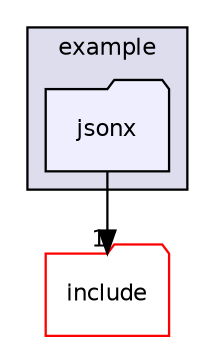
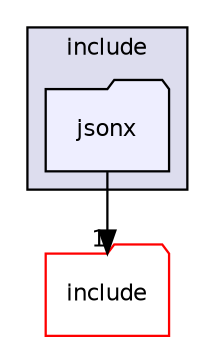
(107, 49) -> (107, 49)
